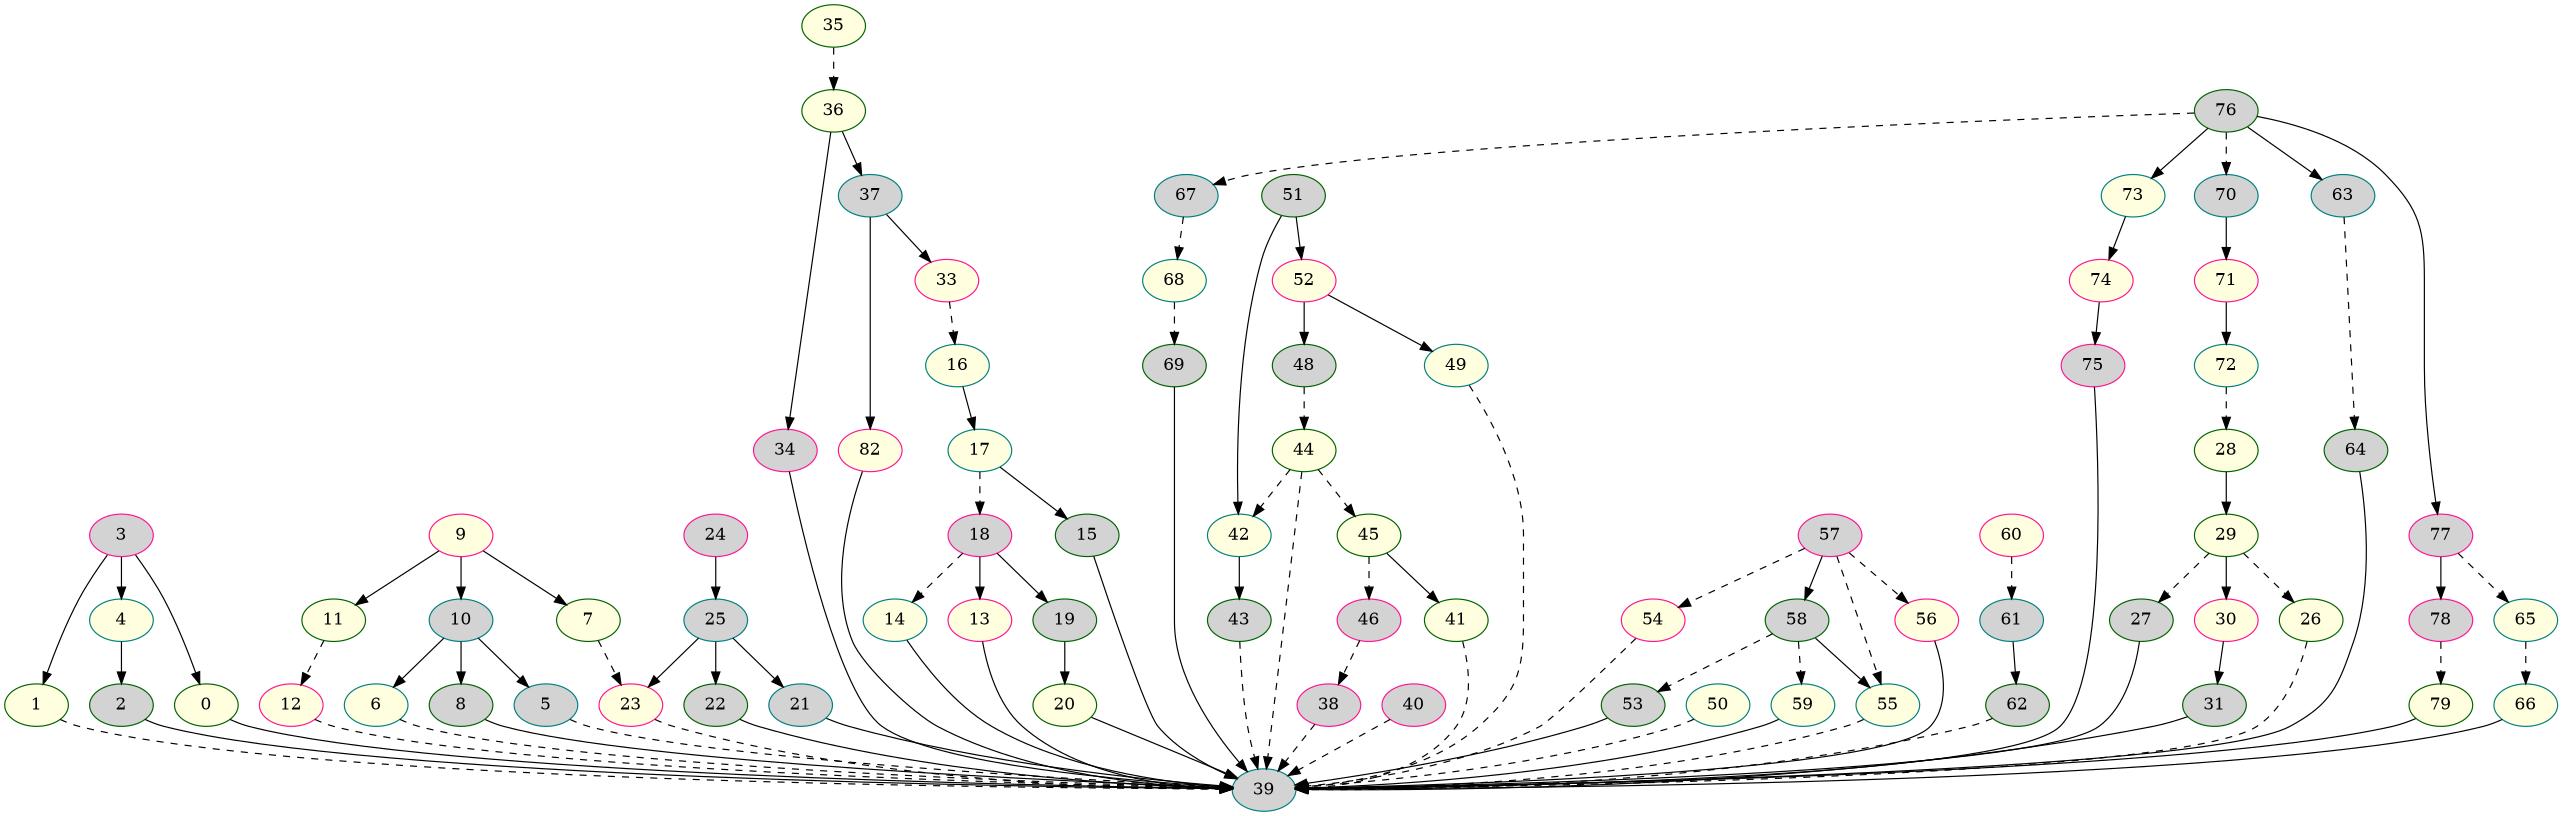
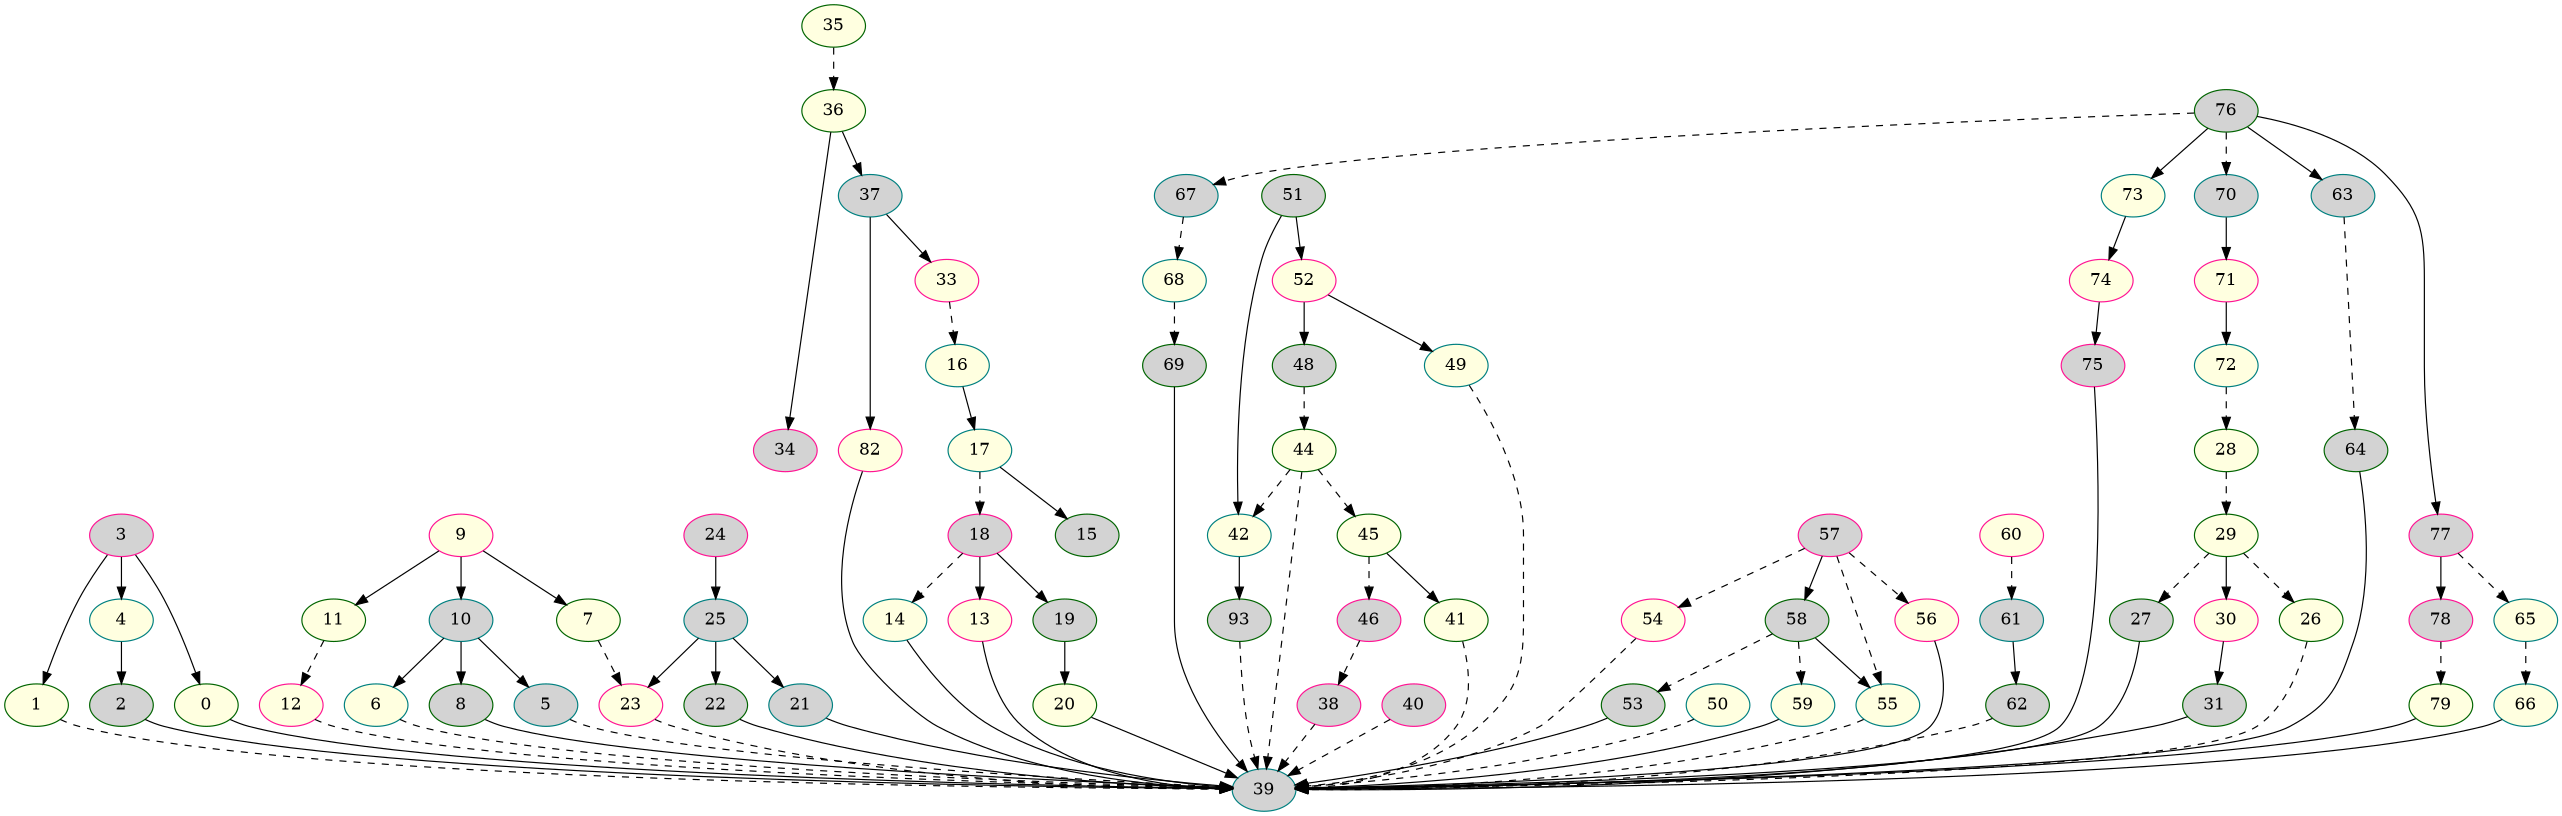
(2226, 487) -> (2226, 487)
(1239, 620) -> (1239, 620)
(1138, 681) -> none
(875, 718) -> none
